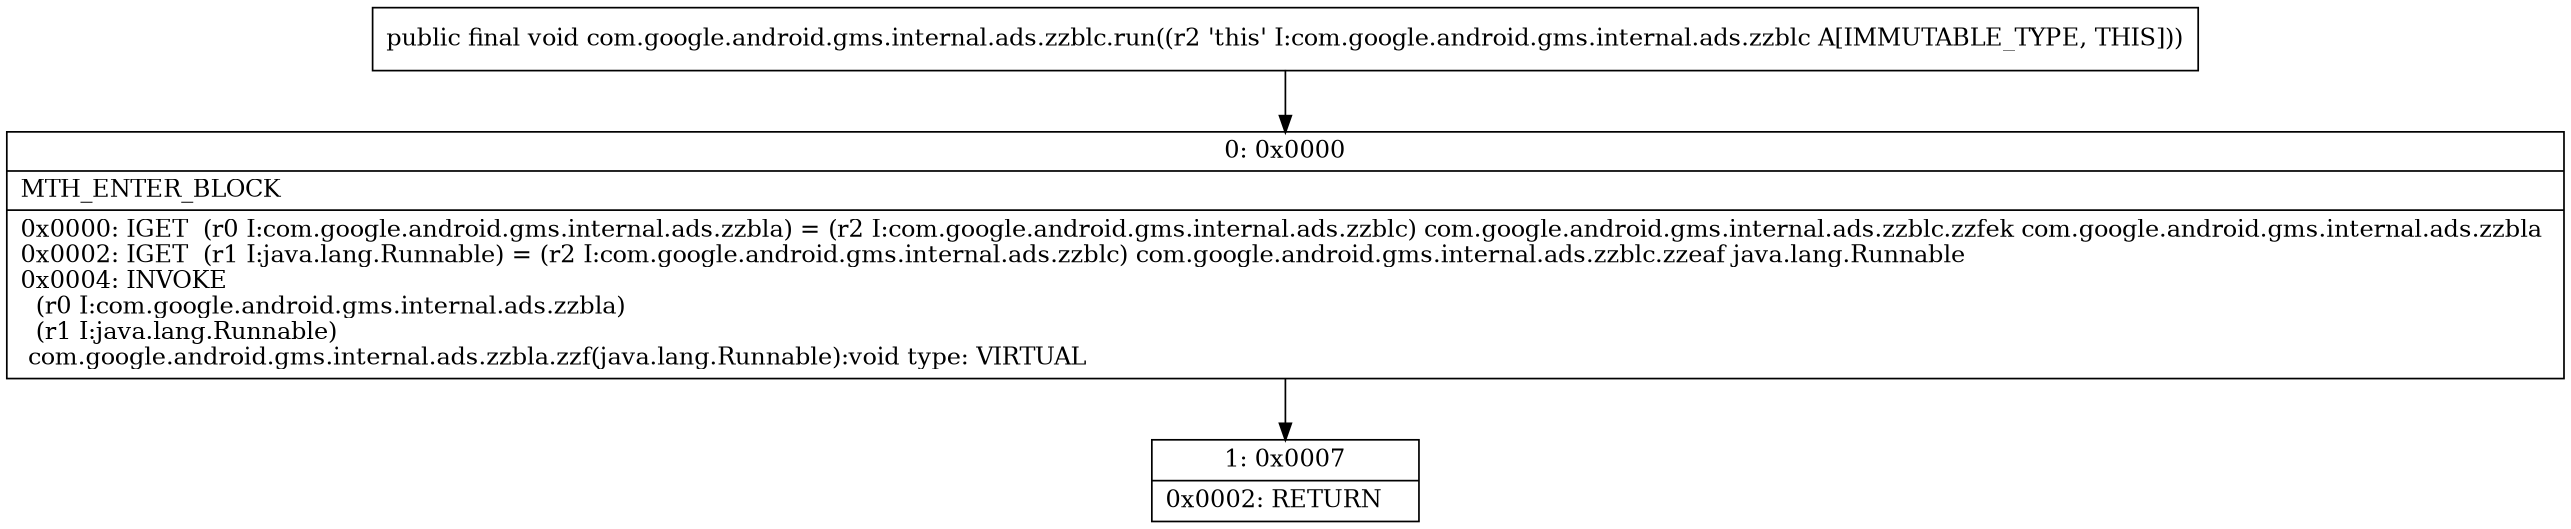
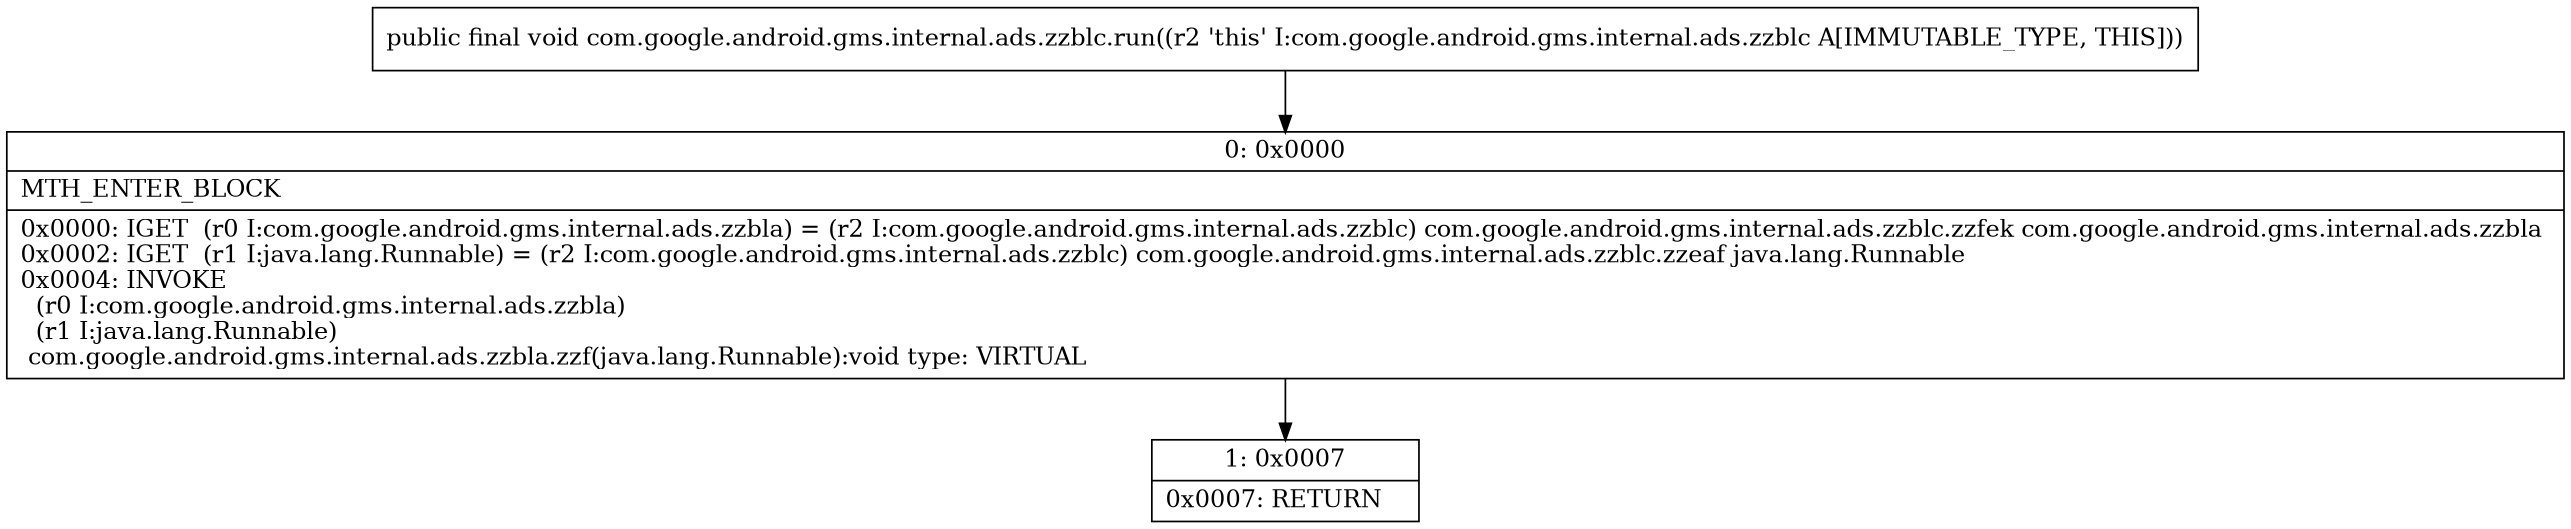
(1285, 500) -> (1285, 500)
